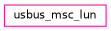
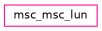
(55, 16) -> (51, 16)
